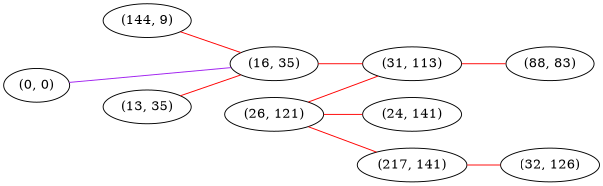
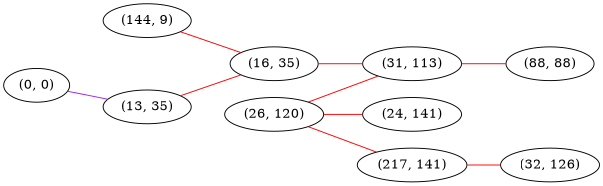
(550, 64) -> (550, 64)
(150, 75) -> (88, 95)
(274, 114) -> (274, 114)
